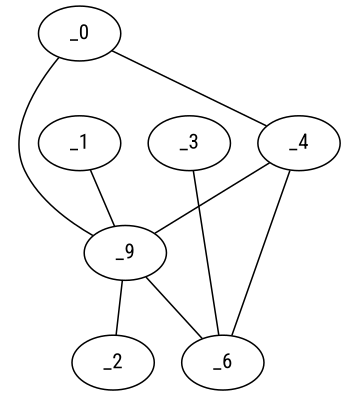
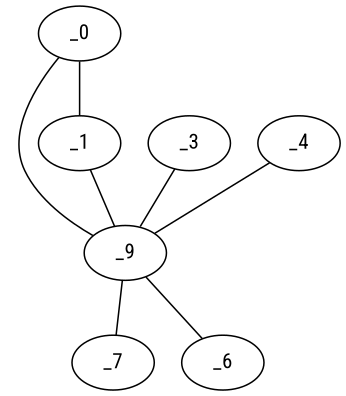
(189, 88) -> (80, 89)
(206, 253) -> (158, 198)
(261, 253) -> none
(113, 363) -> (113, 363)
